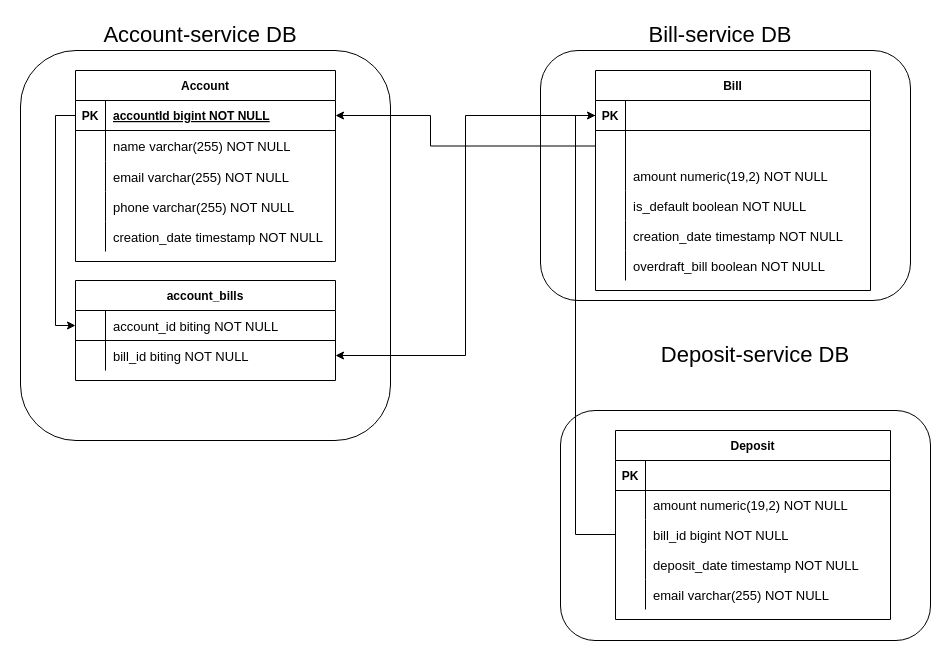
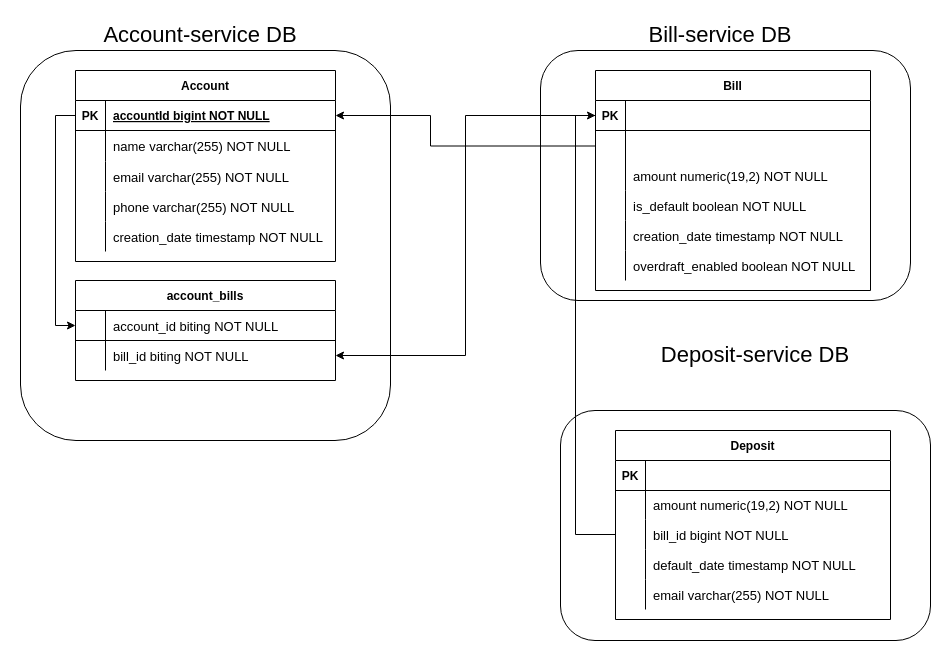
(734, 266) -> (748, 266)
(757, 565) -> (757, 565)
